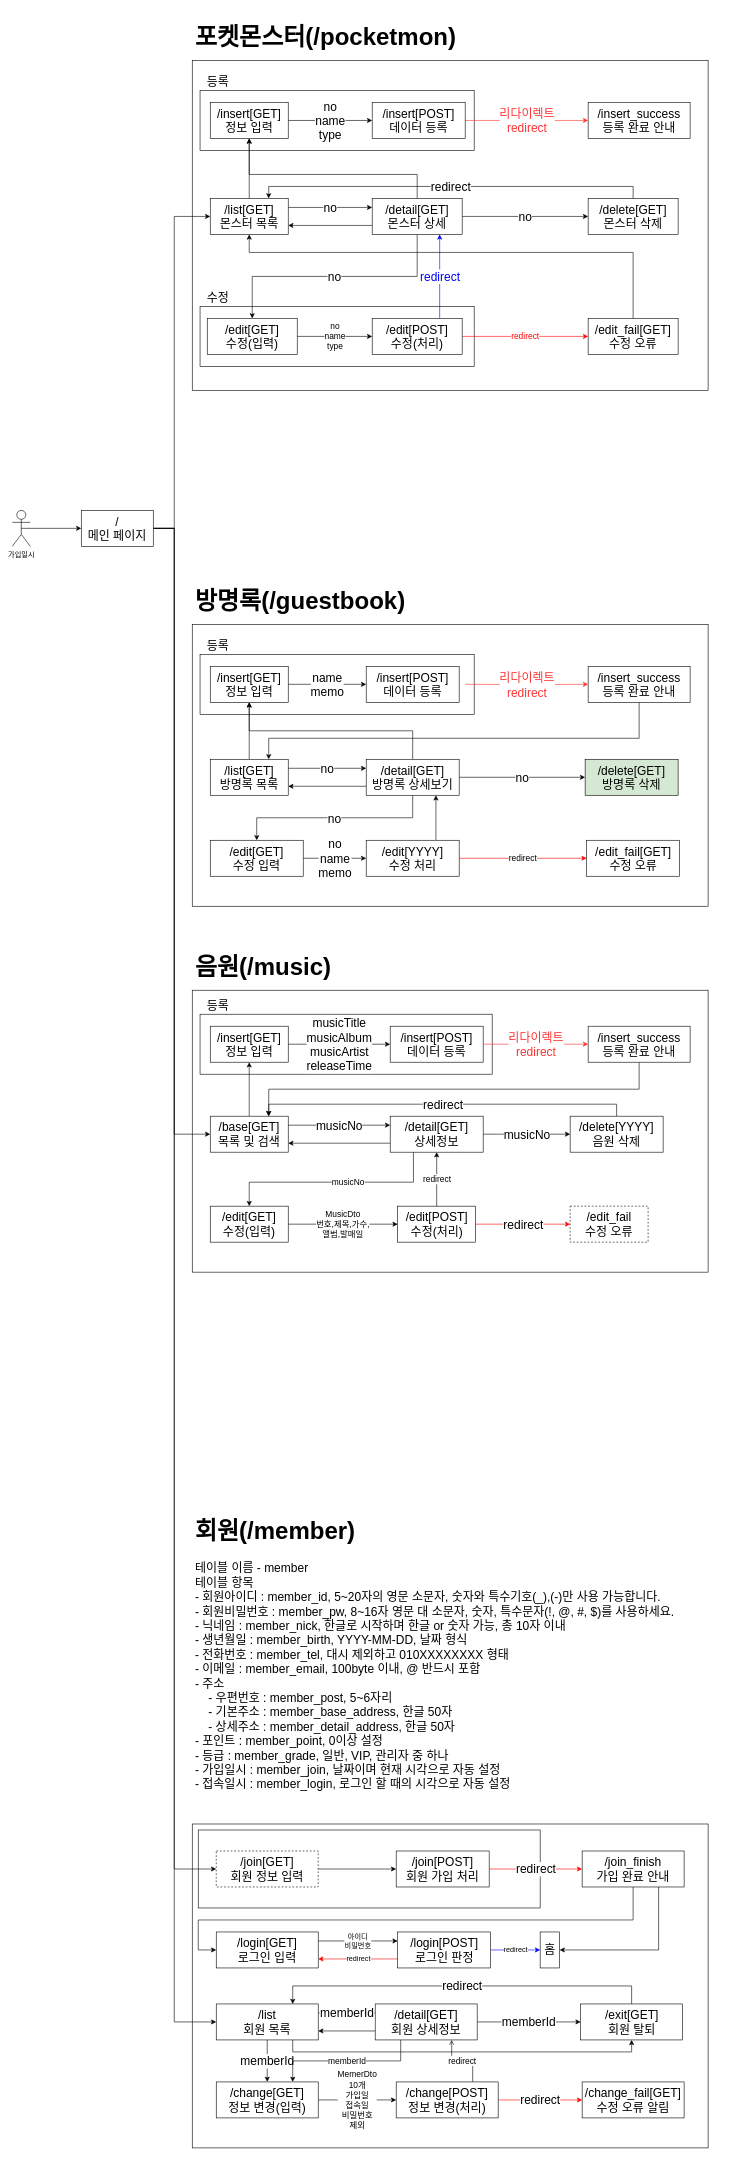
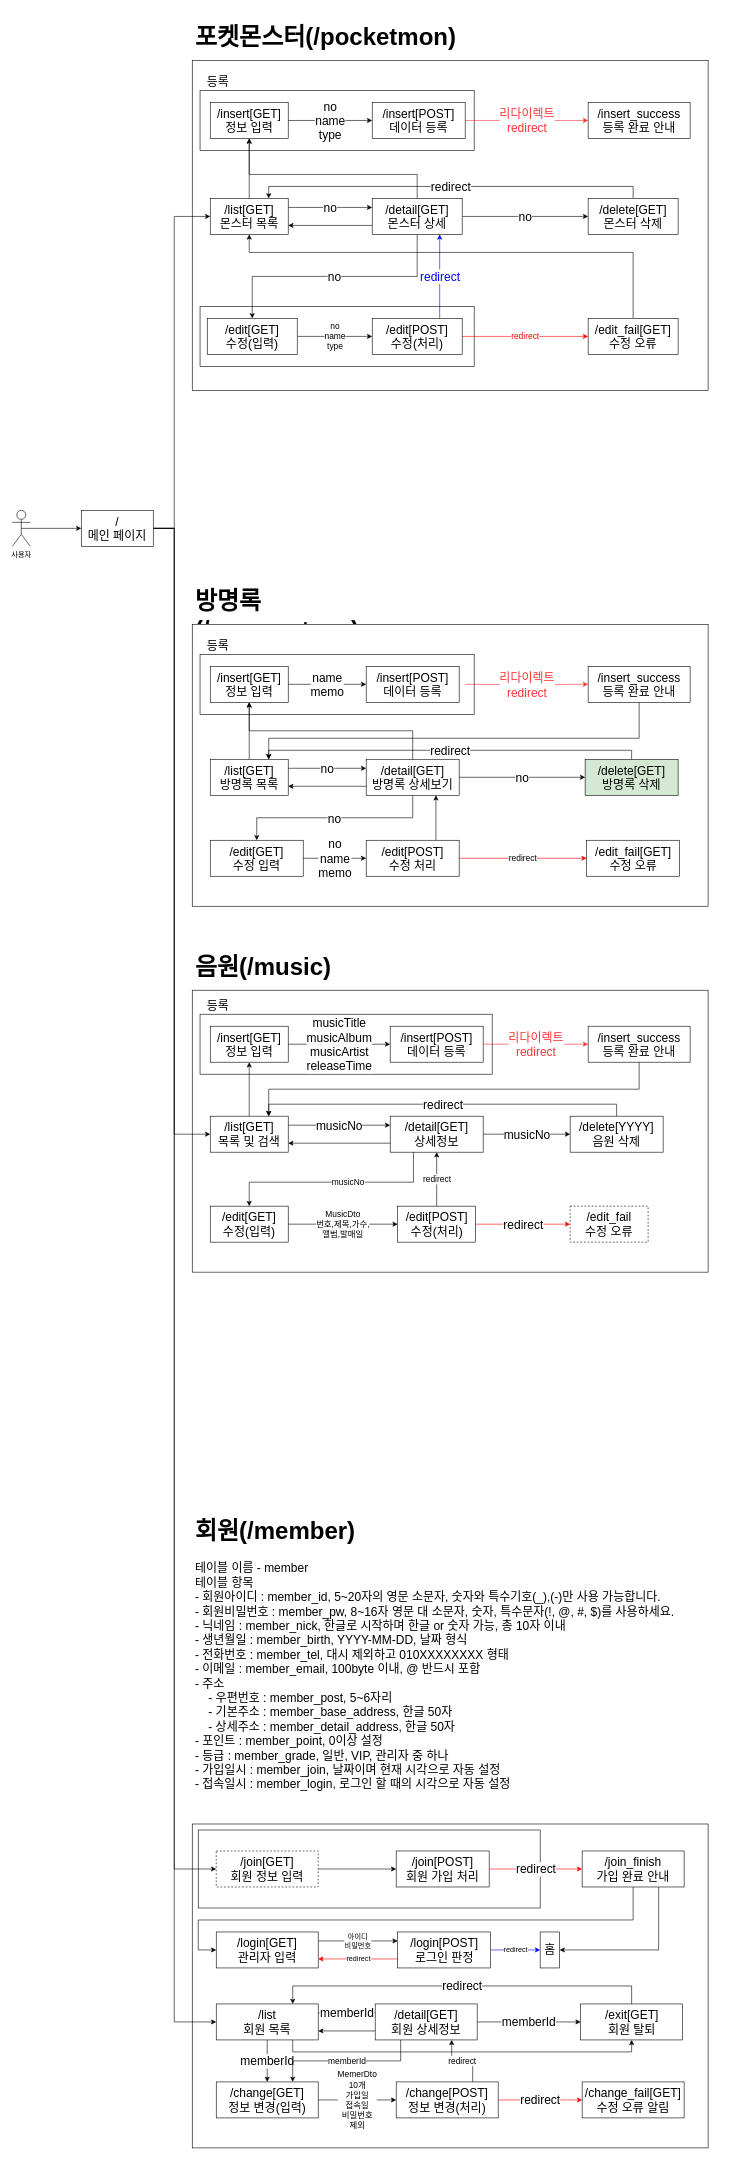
(218, 297) -> none
(22, 555) -> (22, 555)
(254, 578) -> (257, 578)
none -> (450, 750)
(413, 858) -> (413, 858)
(249, 1134) -> (249, 1134)
(267, 1950) -> (267, 1950)
(452, 2044) -> (452, 2045)
